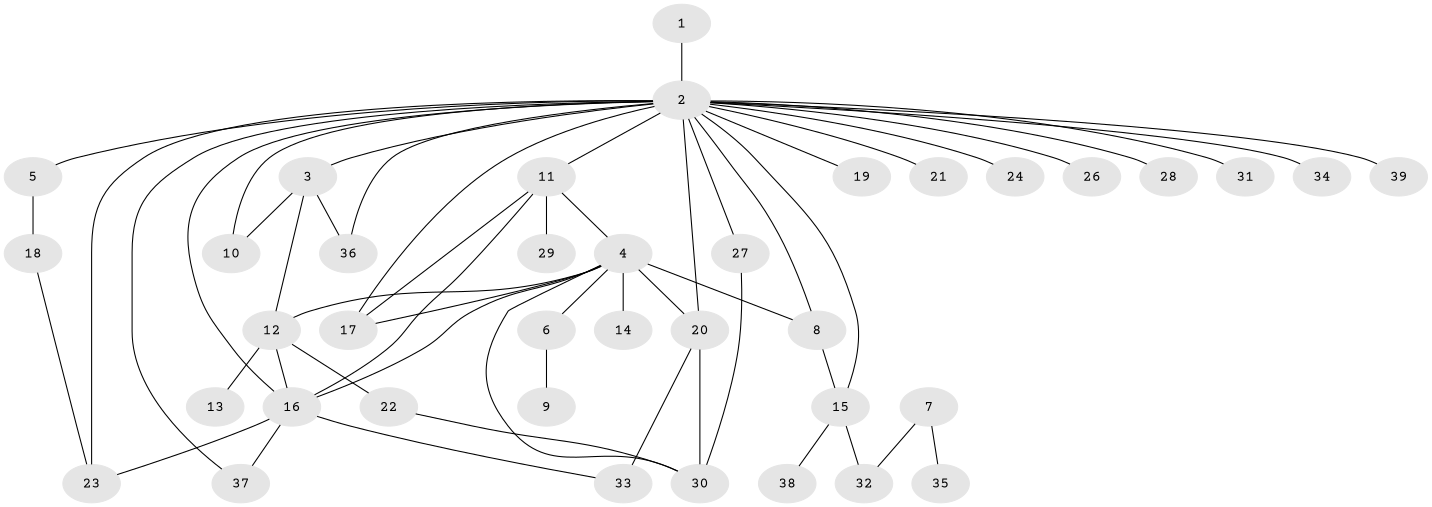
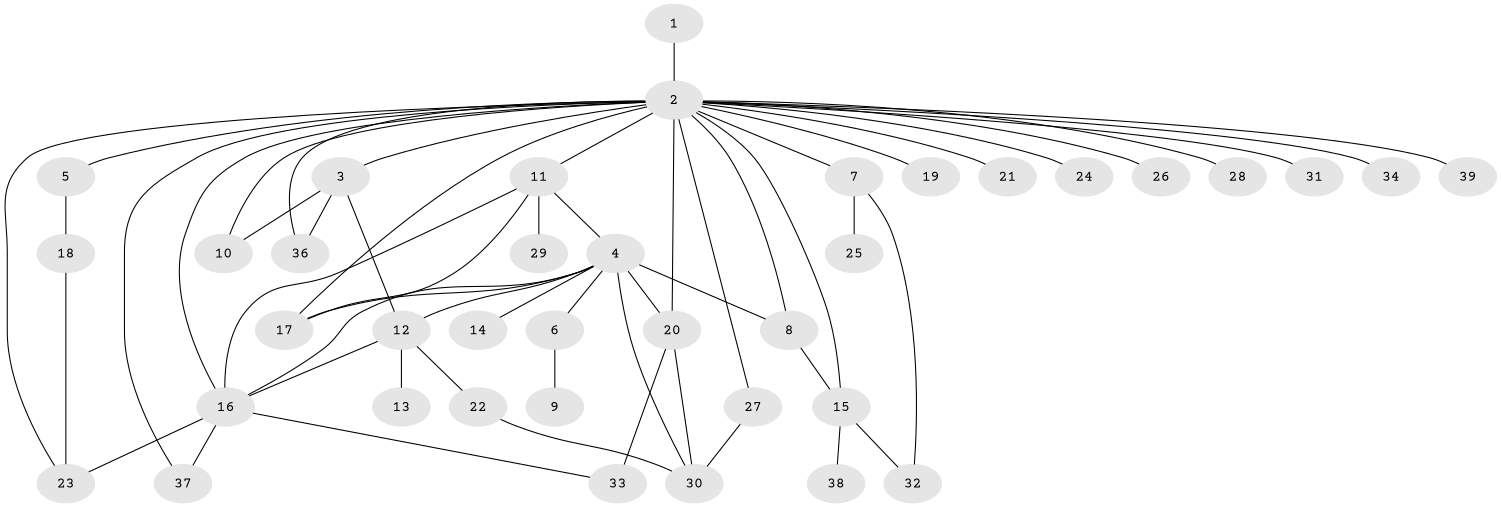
none -> (764, 138)
(941, 484) -> (854, 254)
